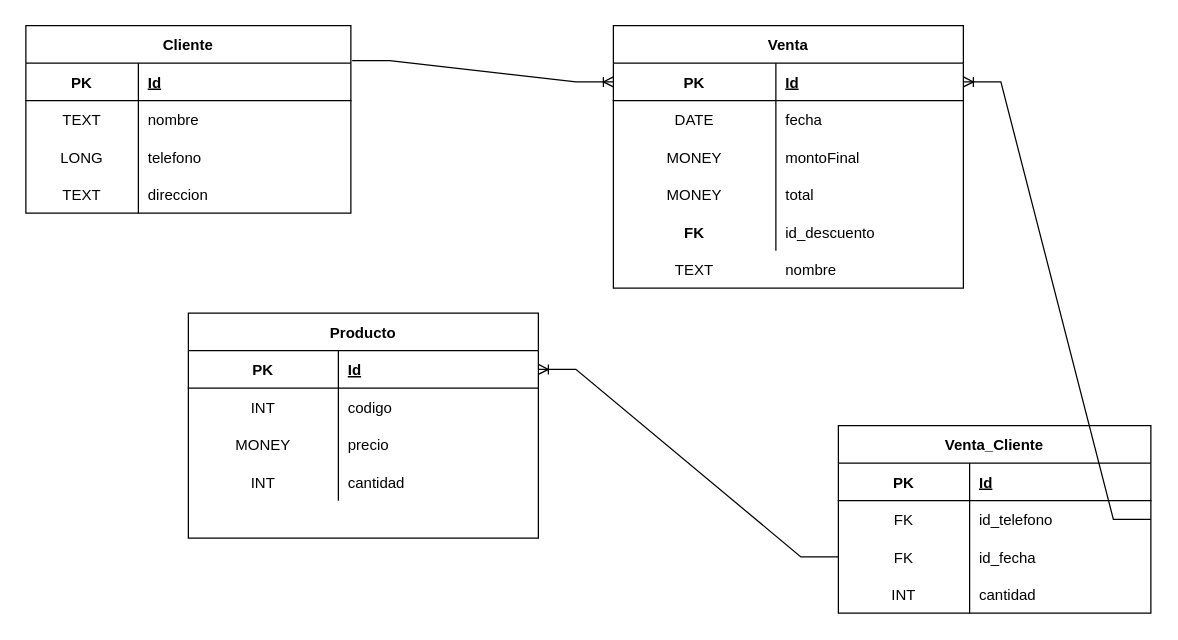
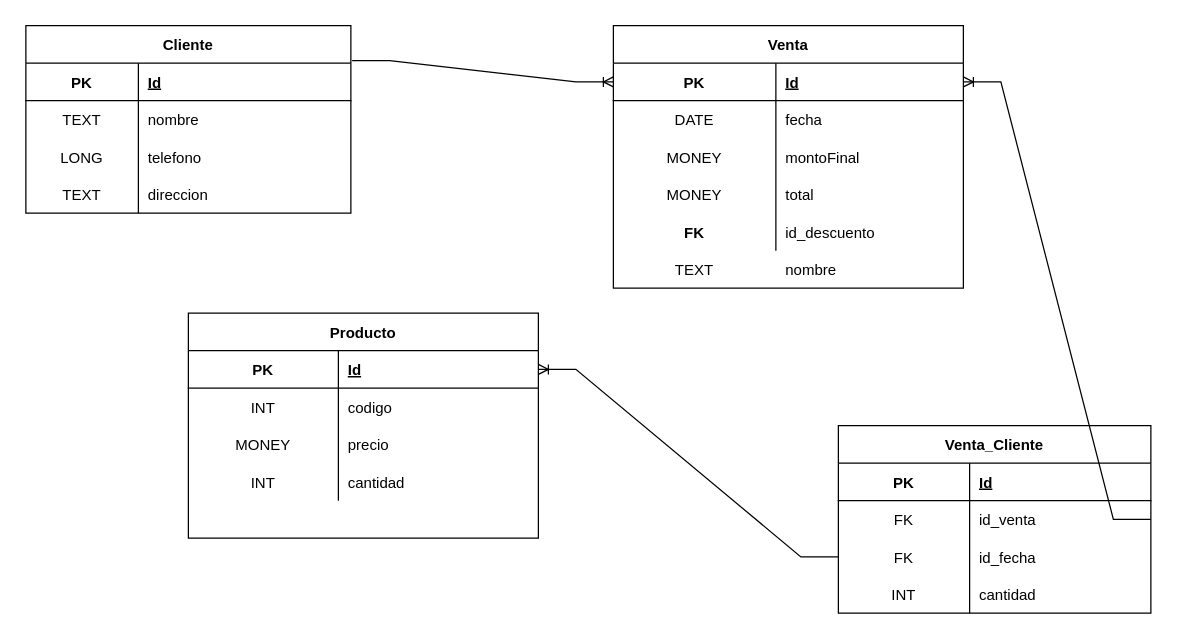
(1021, 520) -> (1010, 520)
